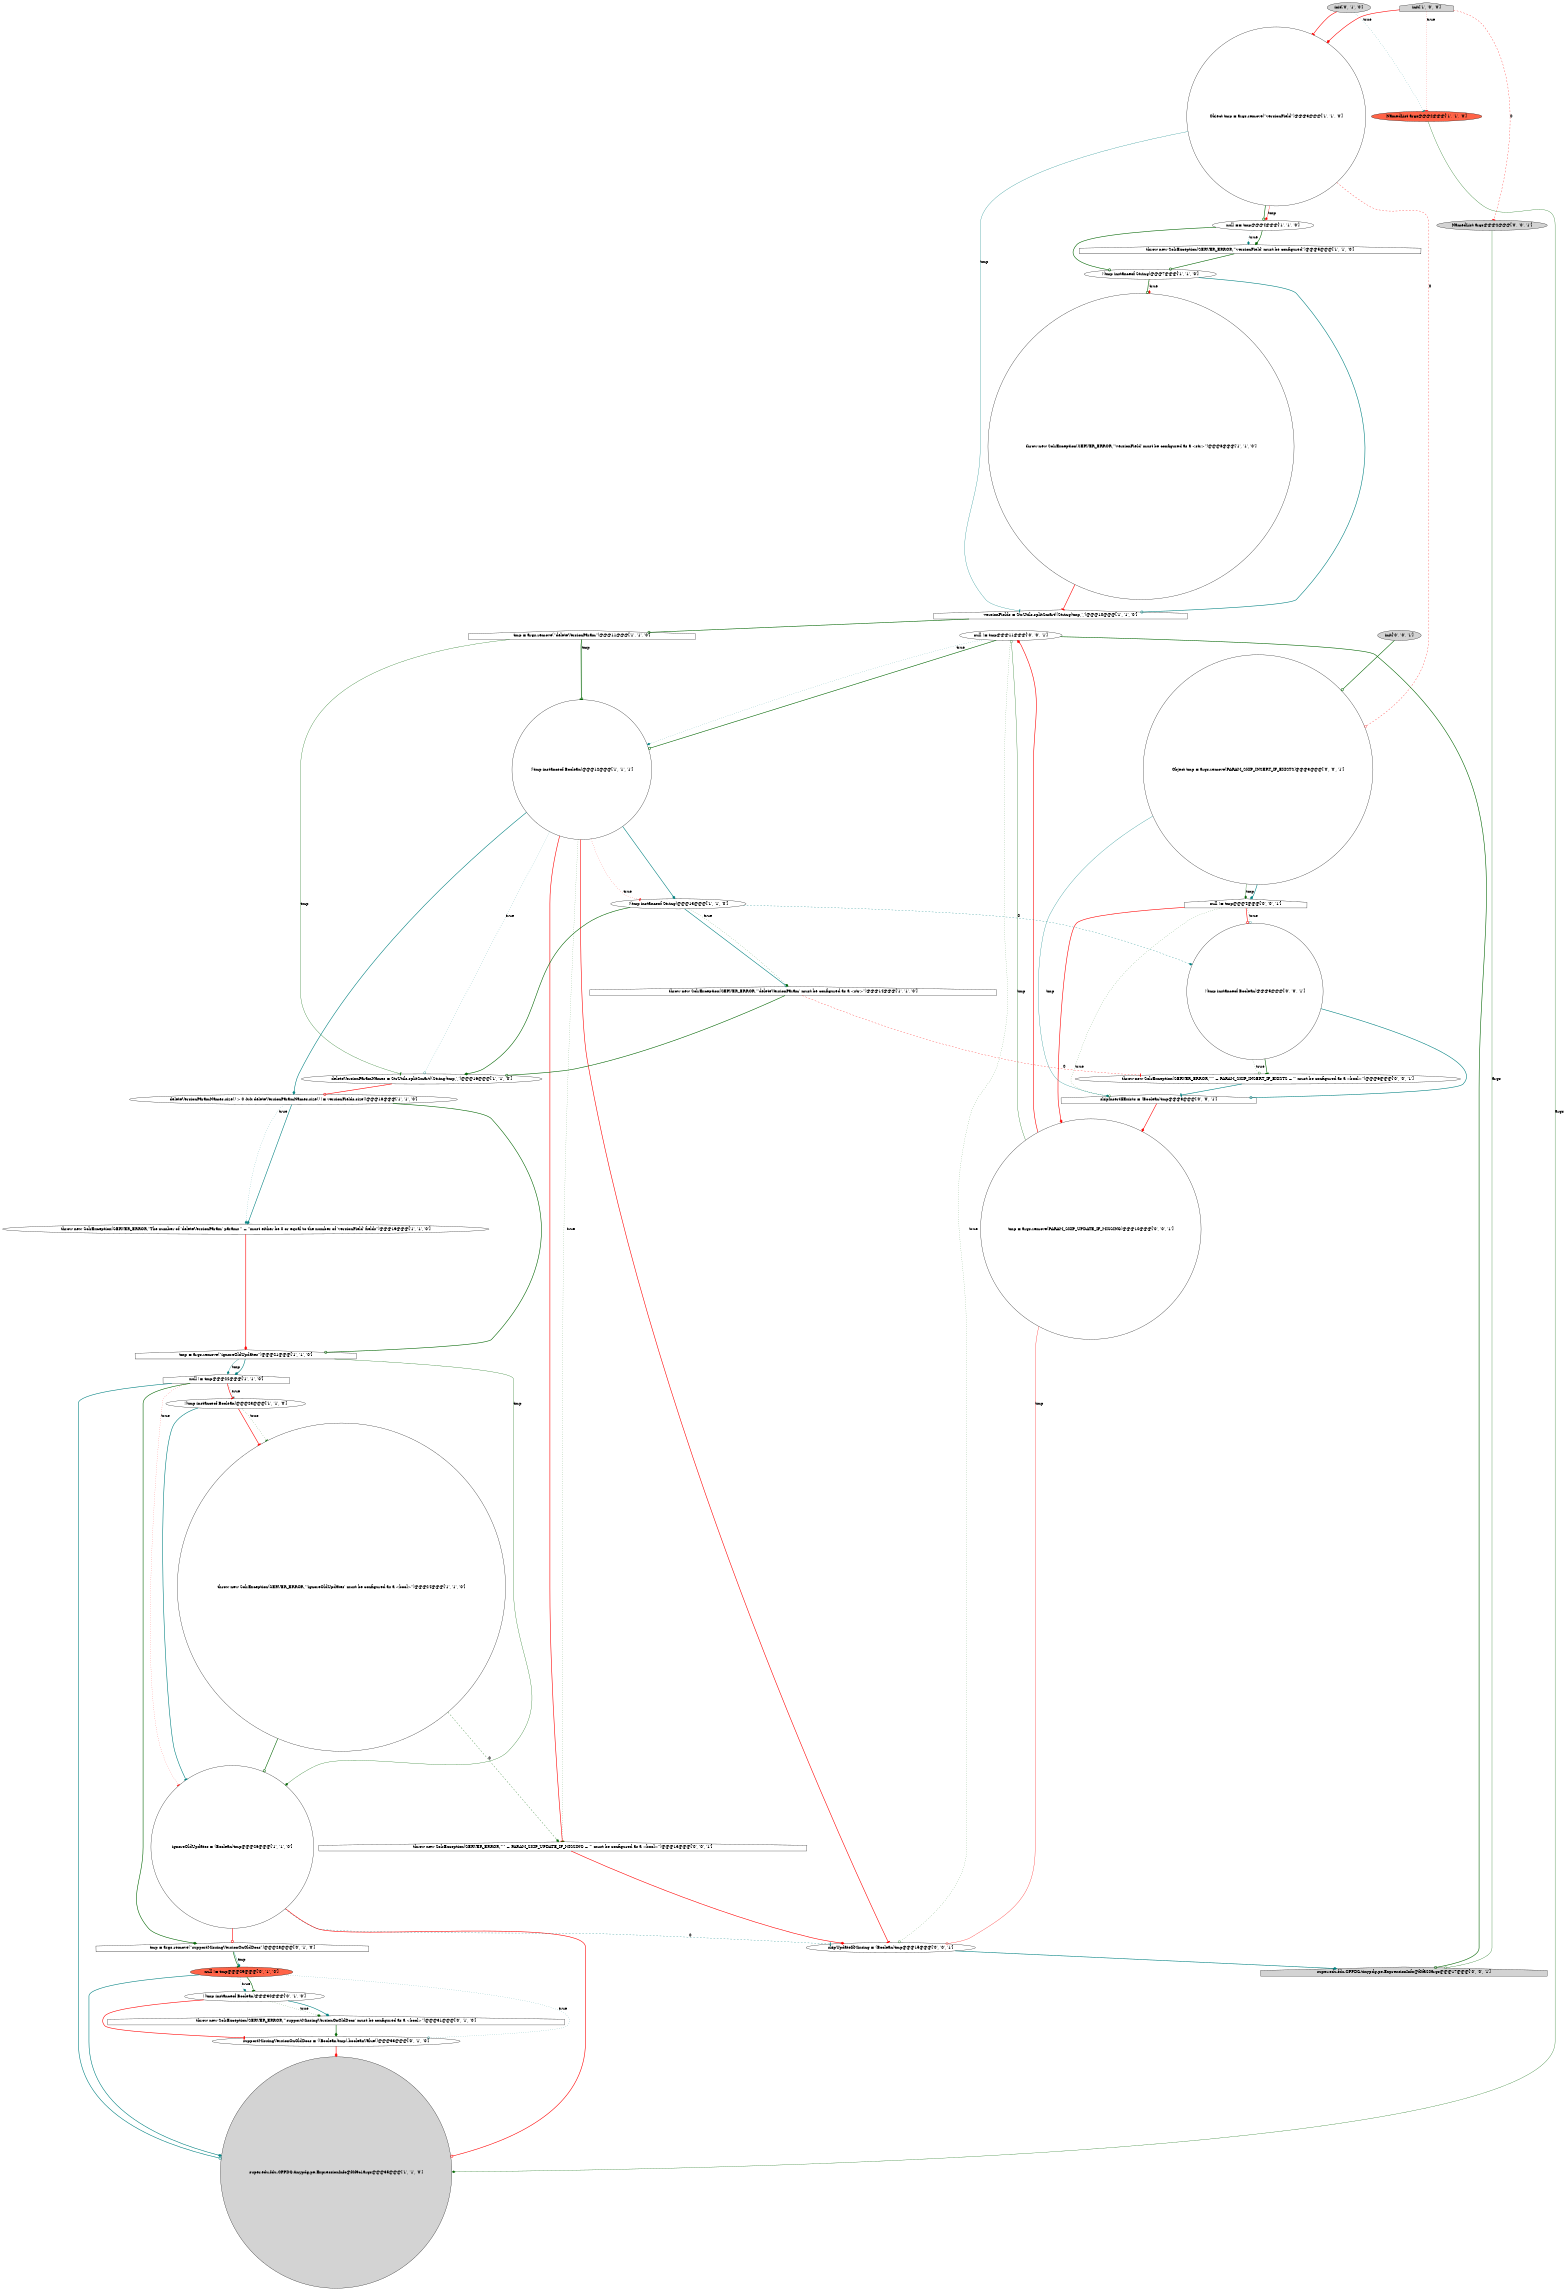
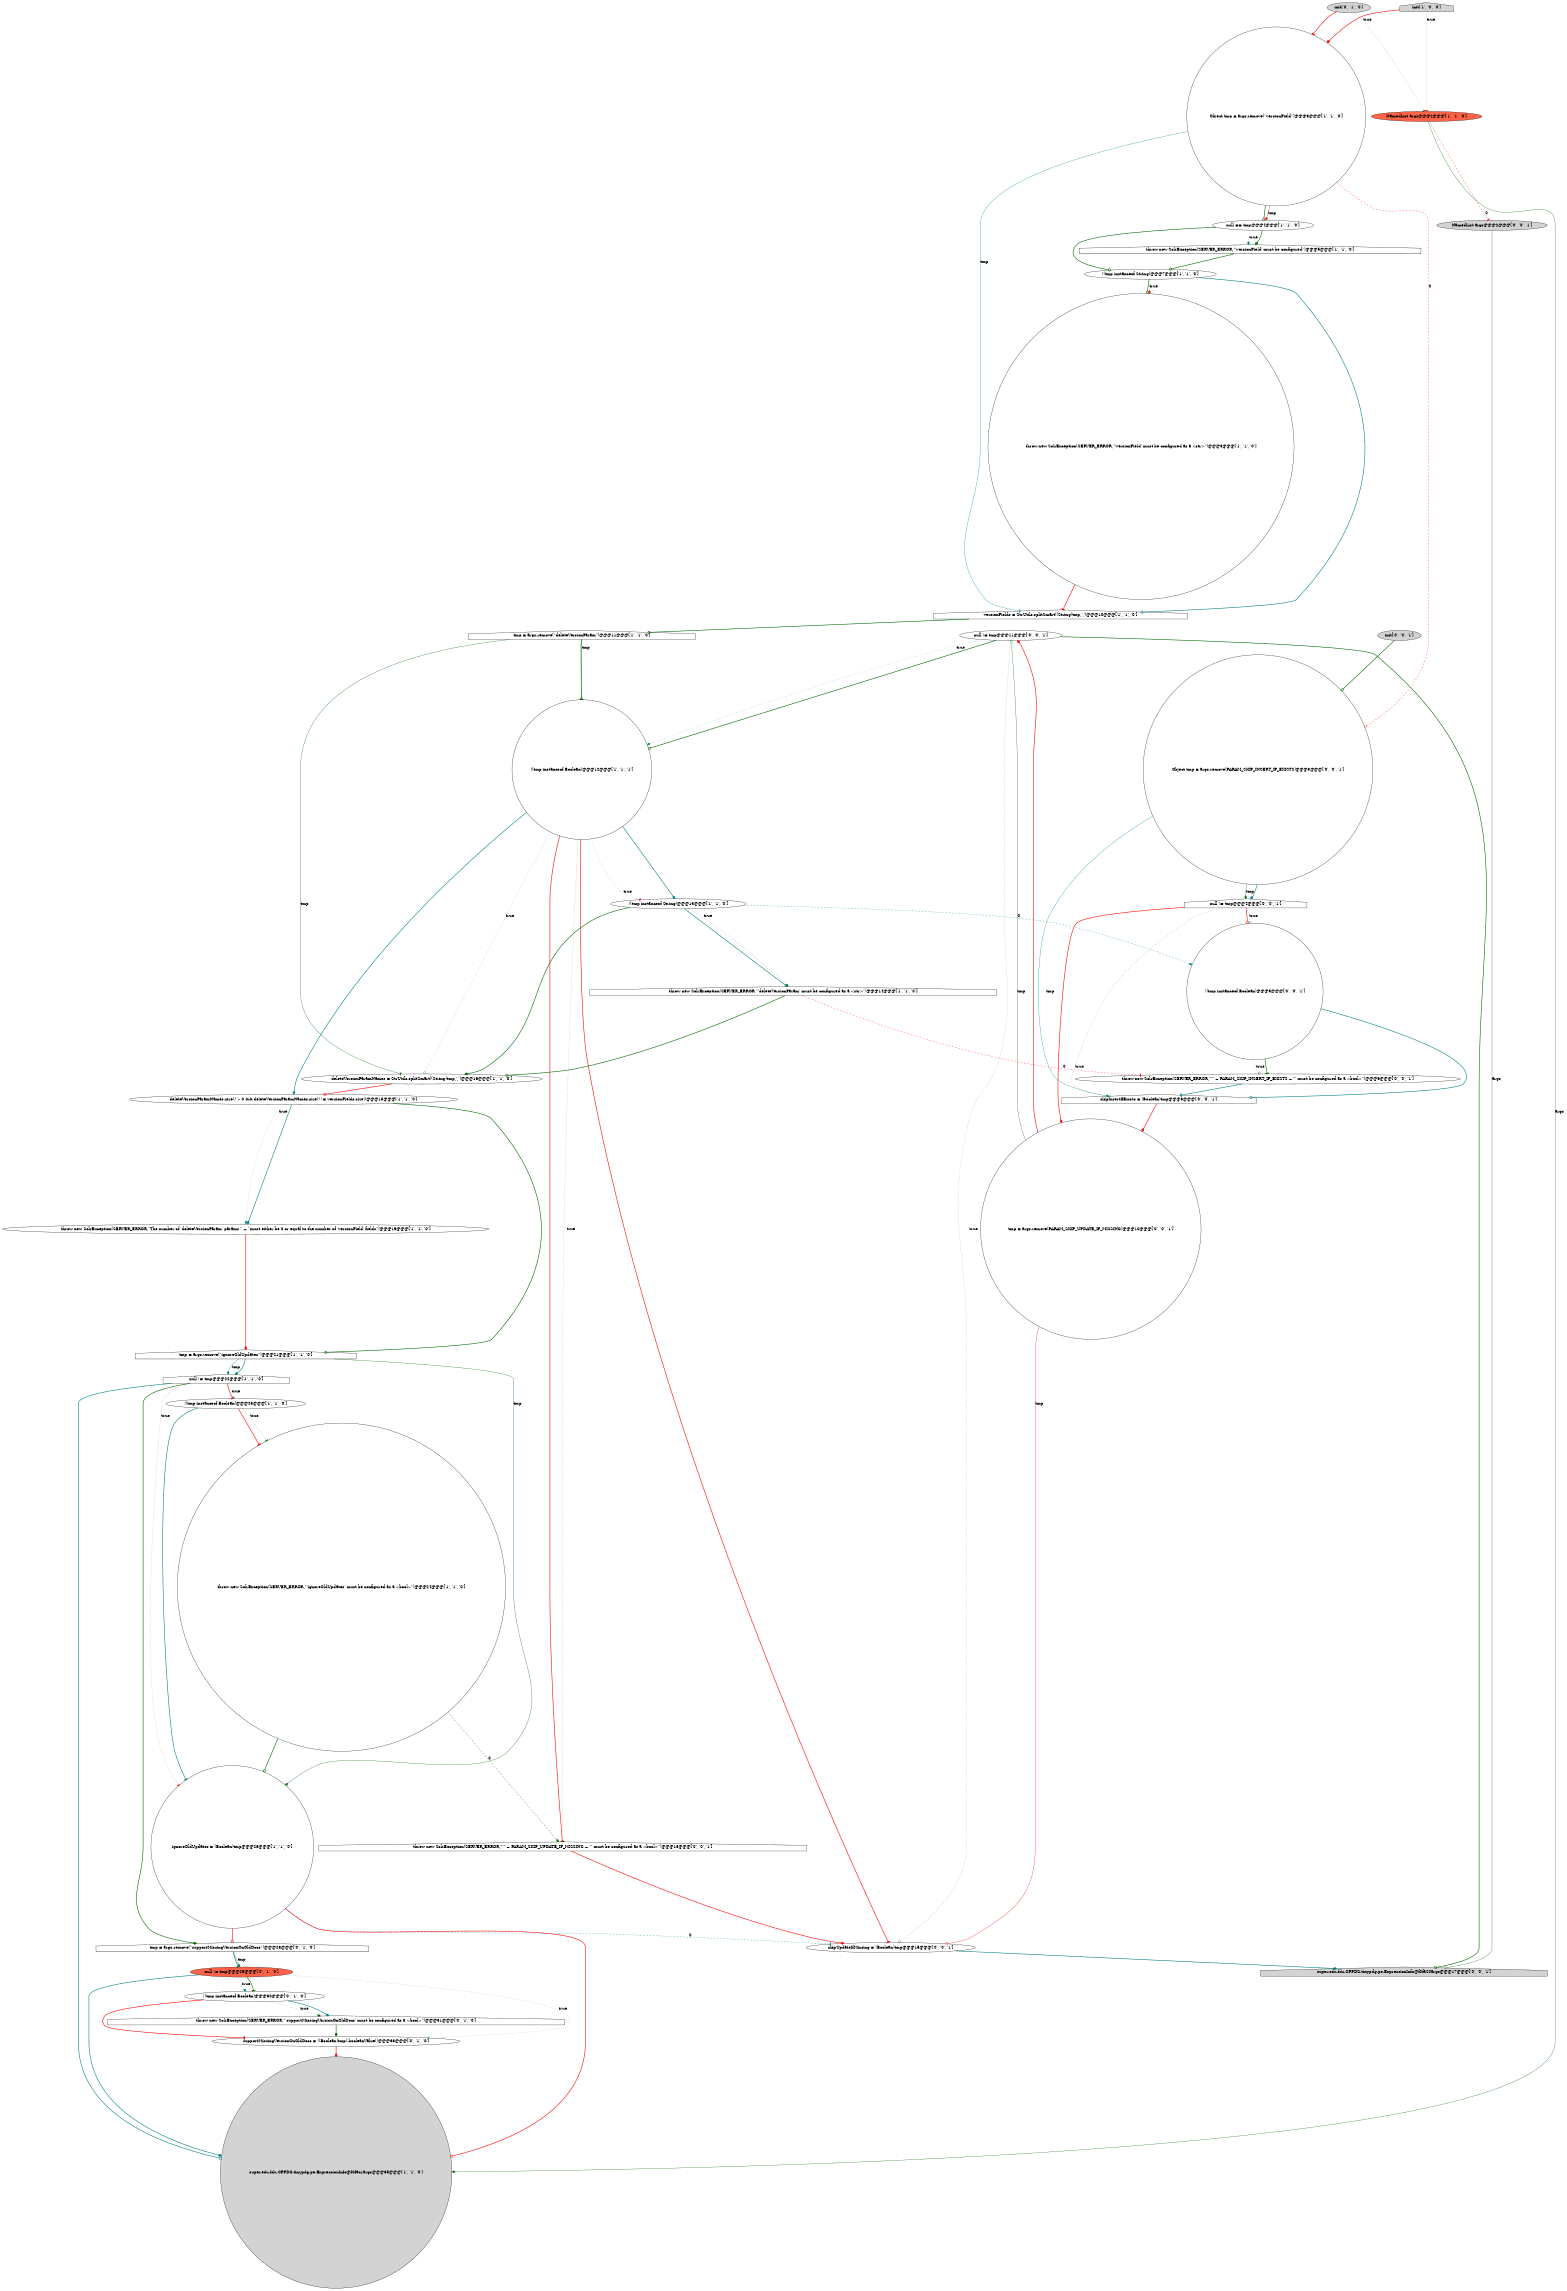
(1392, 59) -> (1392, 59)
(1509, 103) -> (1458, 171)
